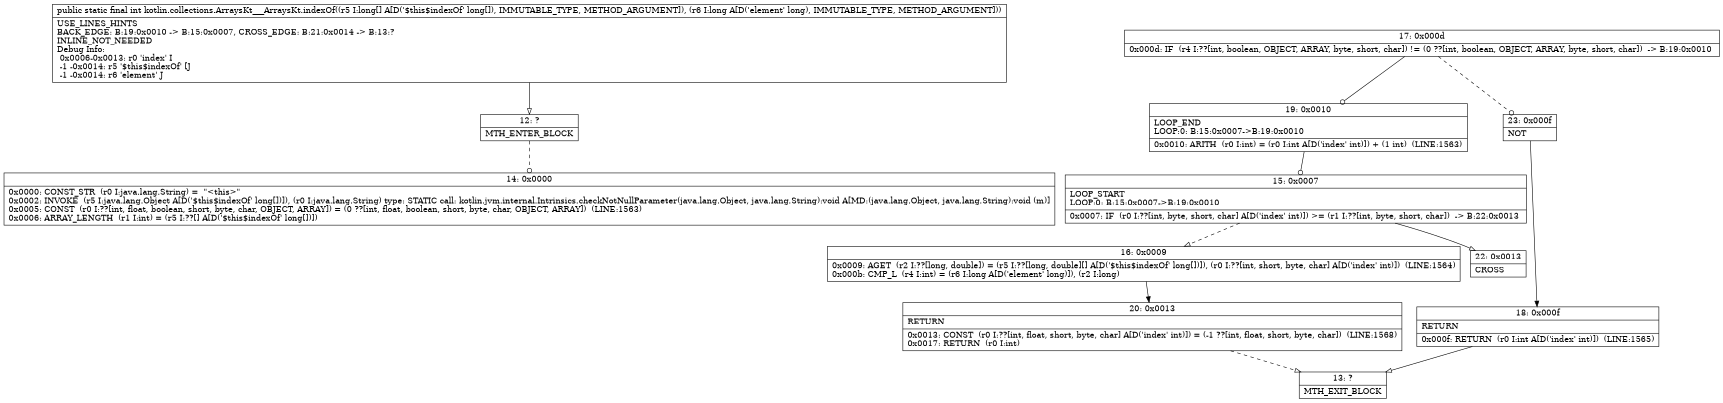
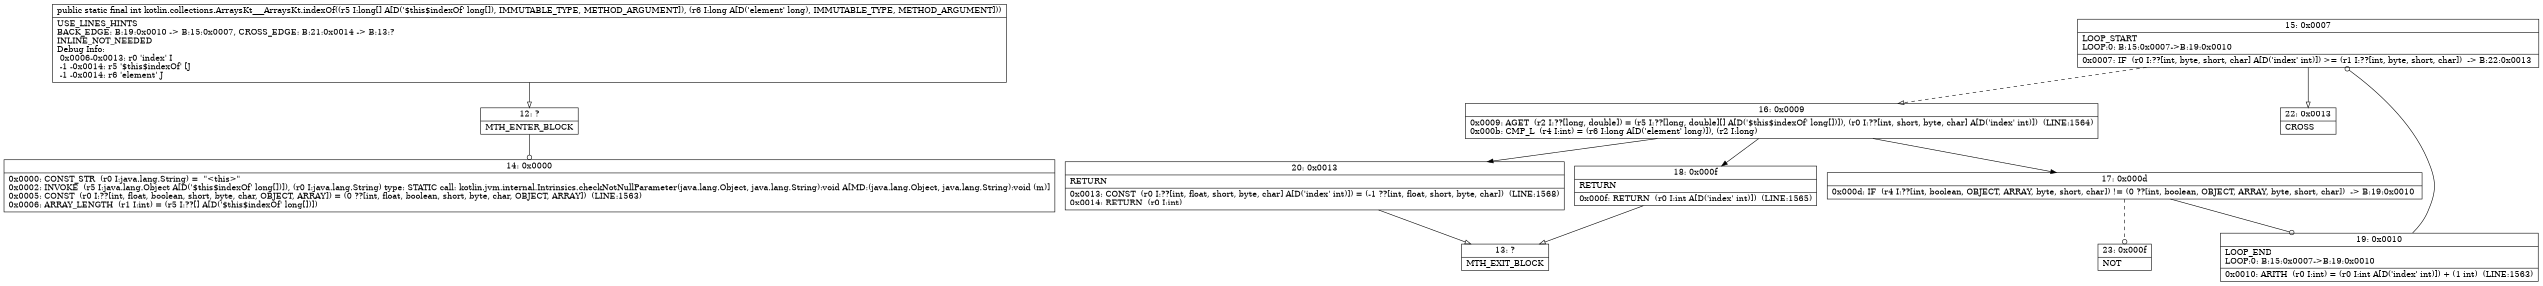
(529, 155) -> (529, 145)
none -> (1962, 155)
(1534, 221) -> (1742, 151)
(965, 344) -> (1127, 203)
(1263, 361) -> (1422, 226)
